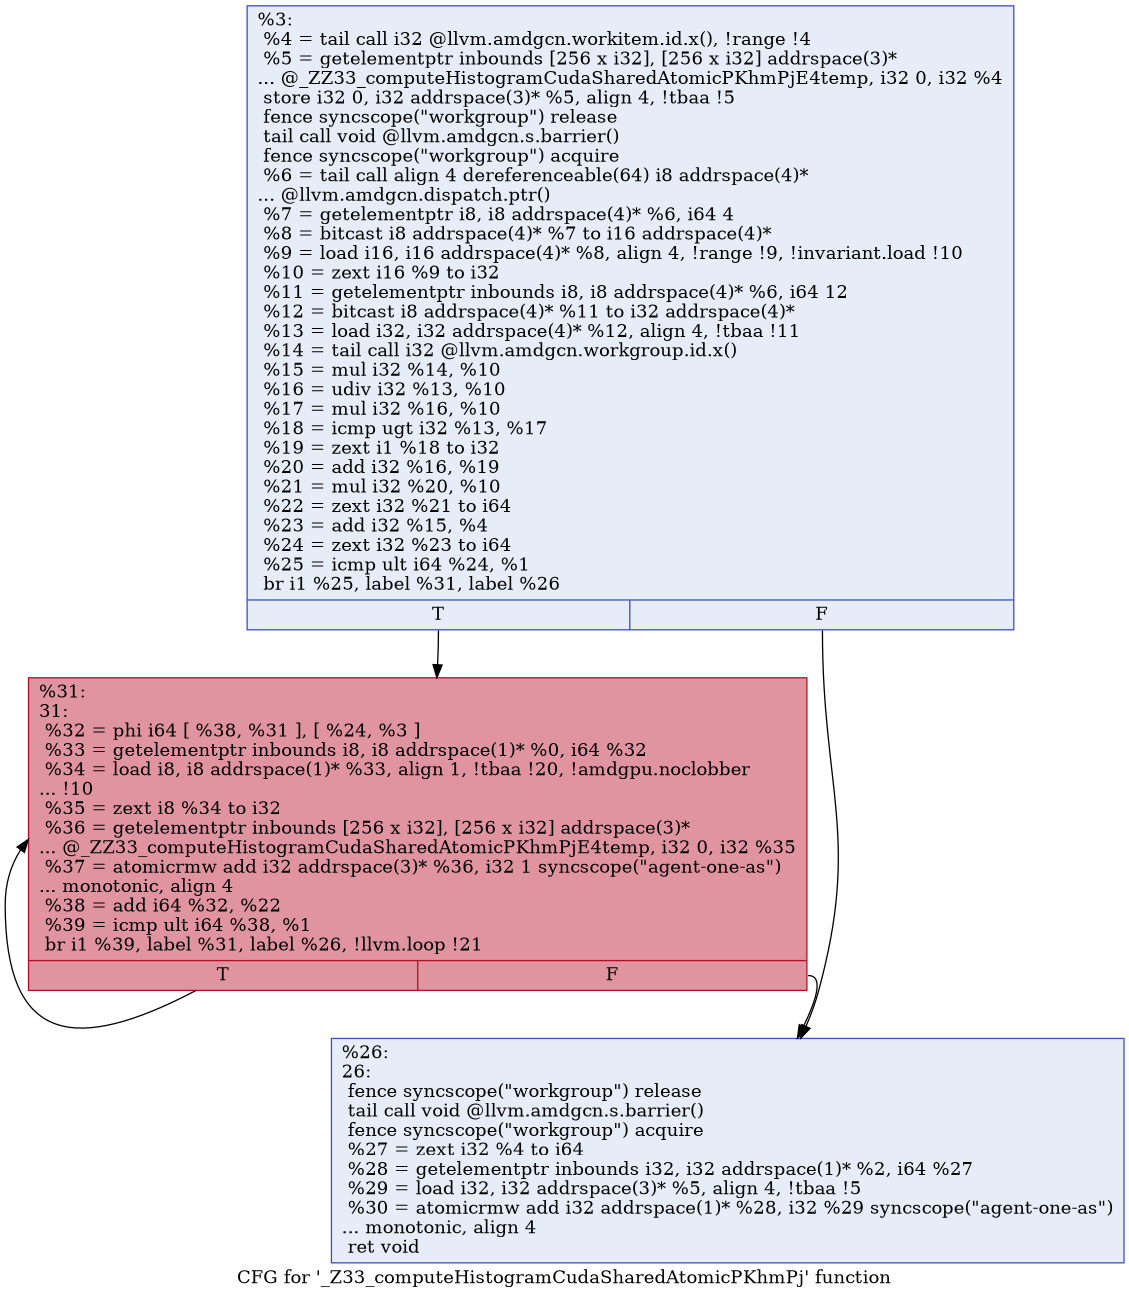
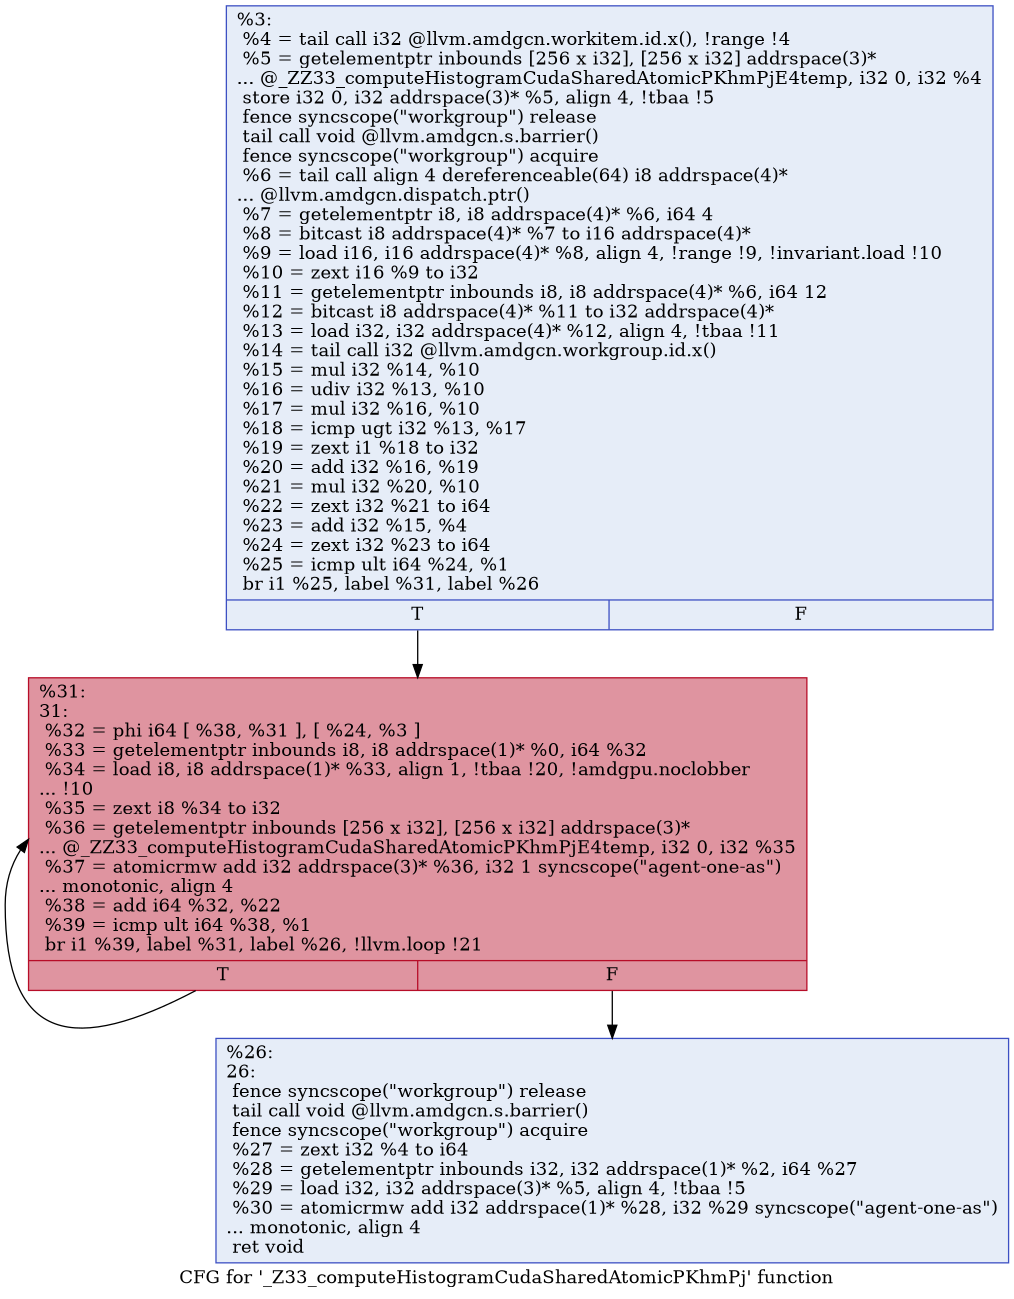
(837, 830) -> none
